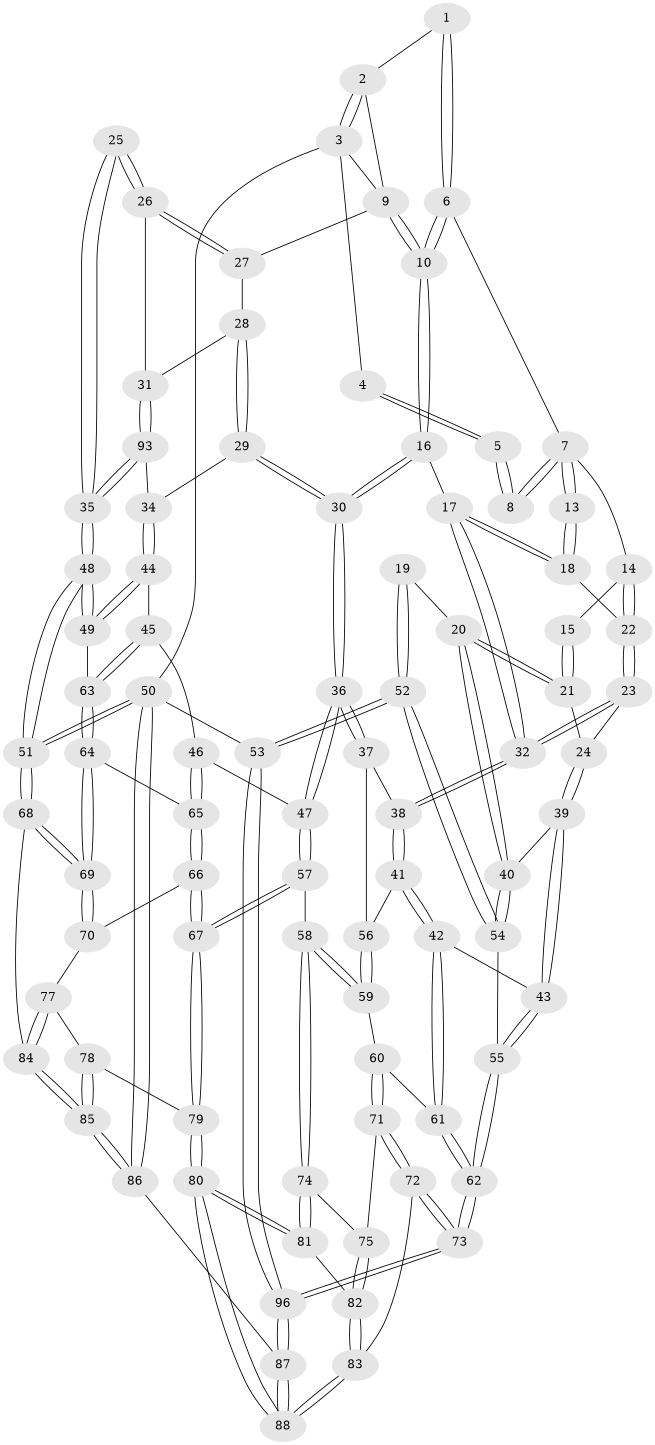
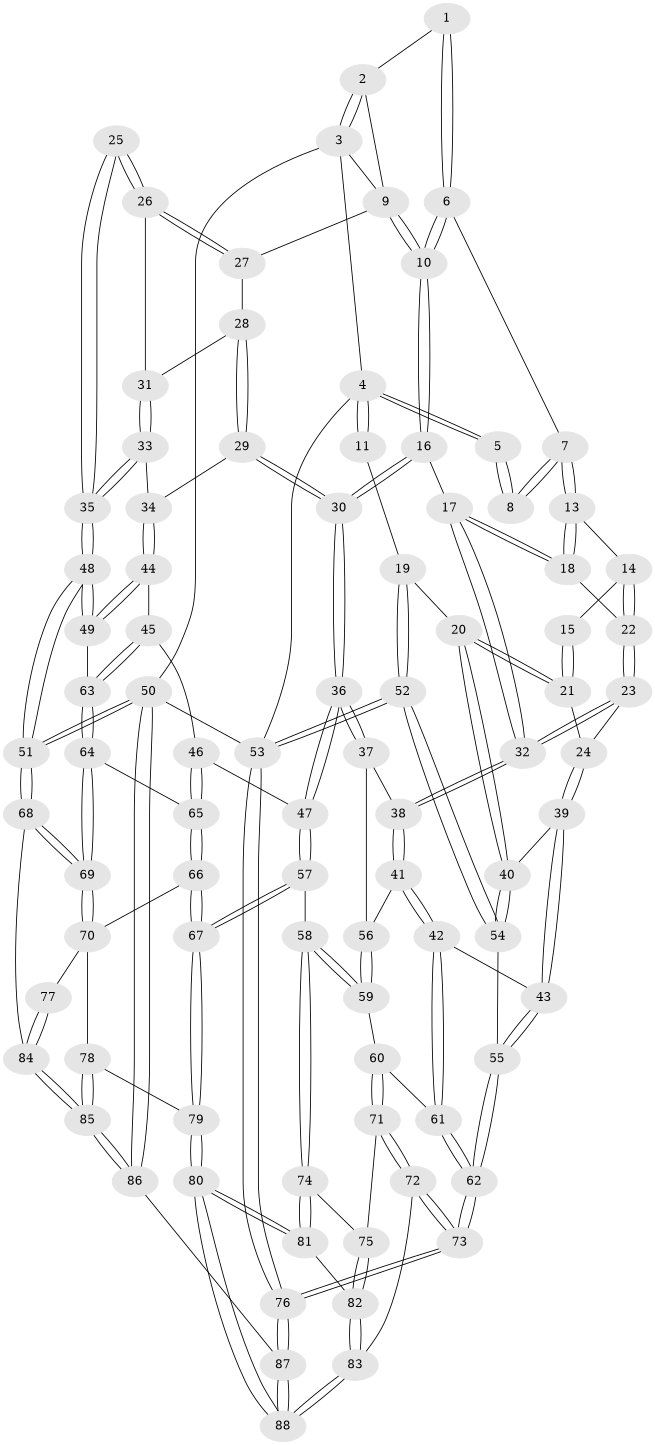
(145, 447) -> (145, 447)
none -> (363, 447)
(608, 504) -> (601, 539)
none -> (292, 562)
(68, 1029) -> (88, 998)
(283, 1304) -> (283, 1304)
